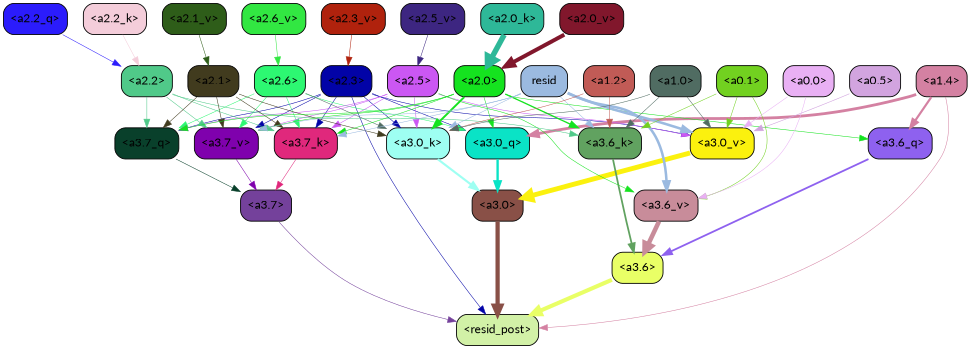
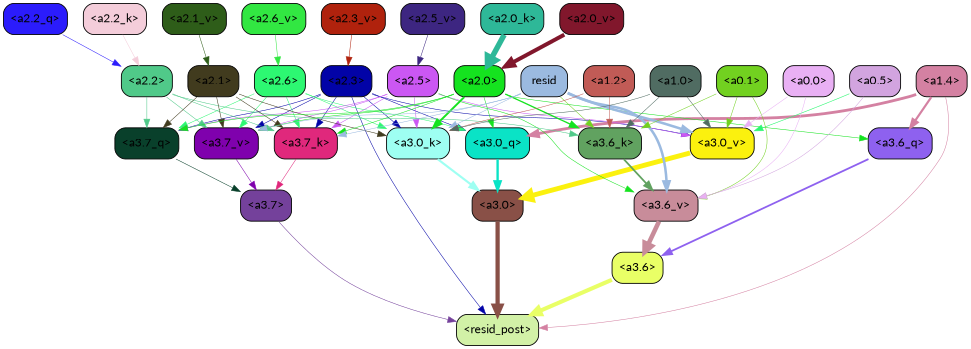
(342, 109) -> (342, 109)
(574, 109) -> (574, 109)
(810, 110) -> (810, 110)
none -> (794, 161)
(622, 201) -> (637, 173)
